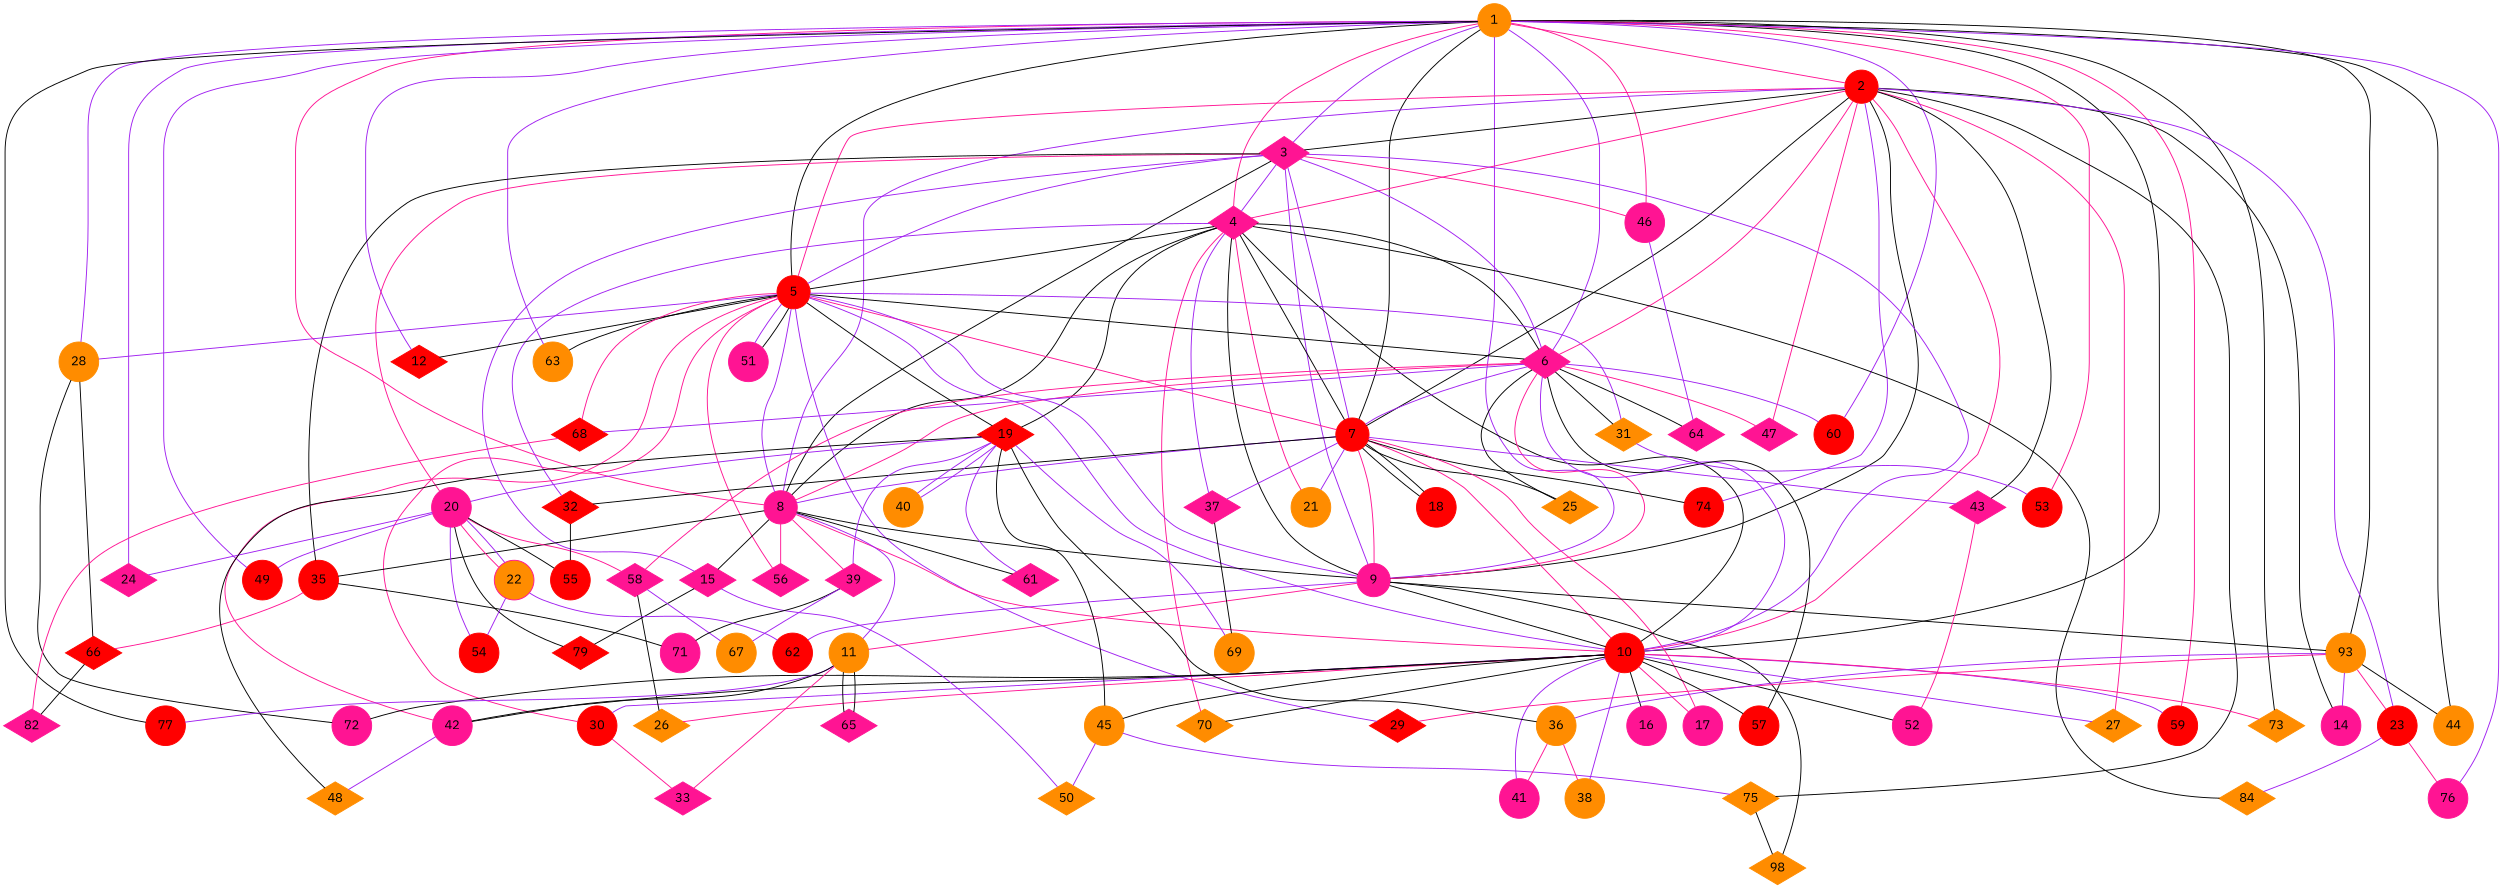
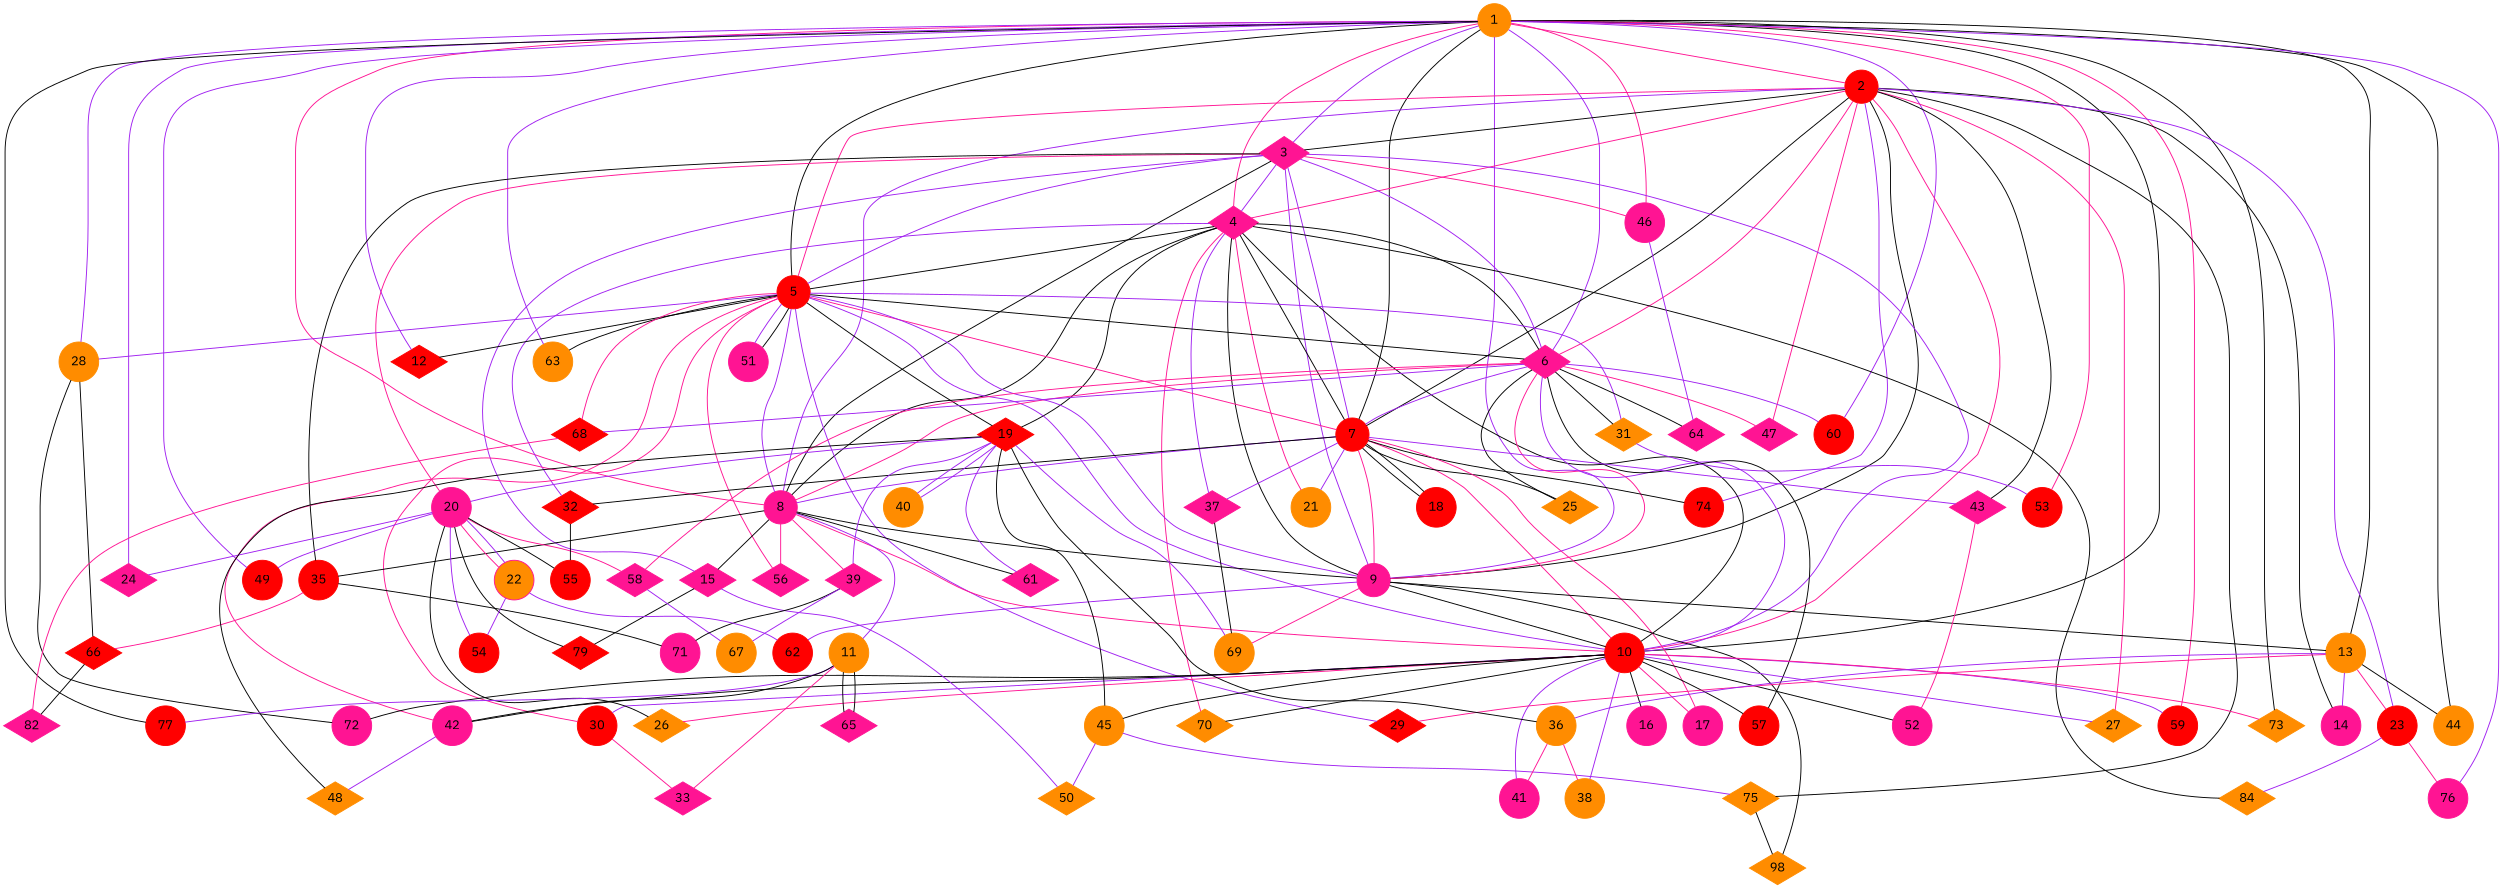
(1137, 613) -> (1305, 616)
(648, 653) -> (466, 686)
(2346, 653) -> (2346, 653)
